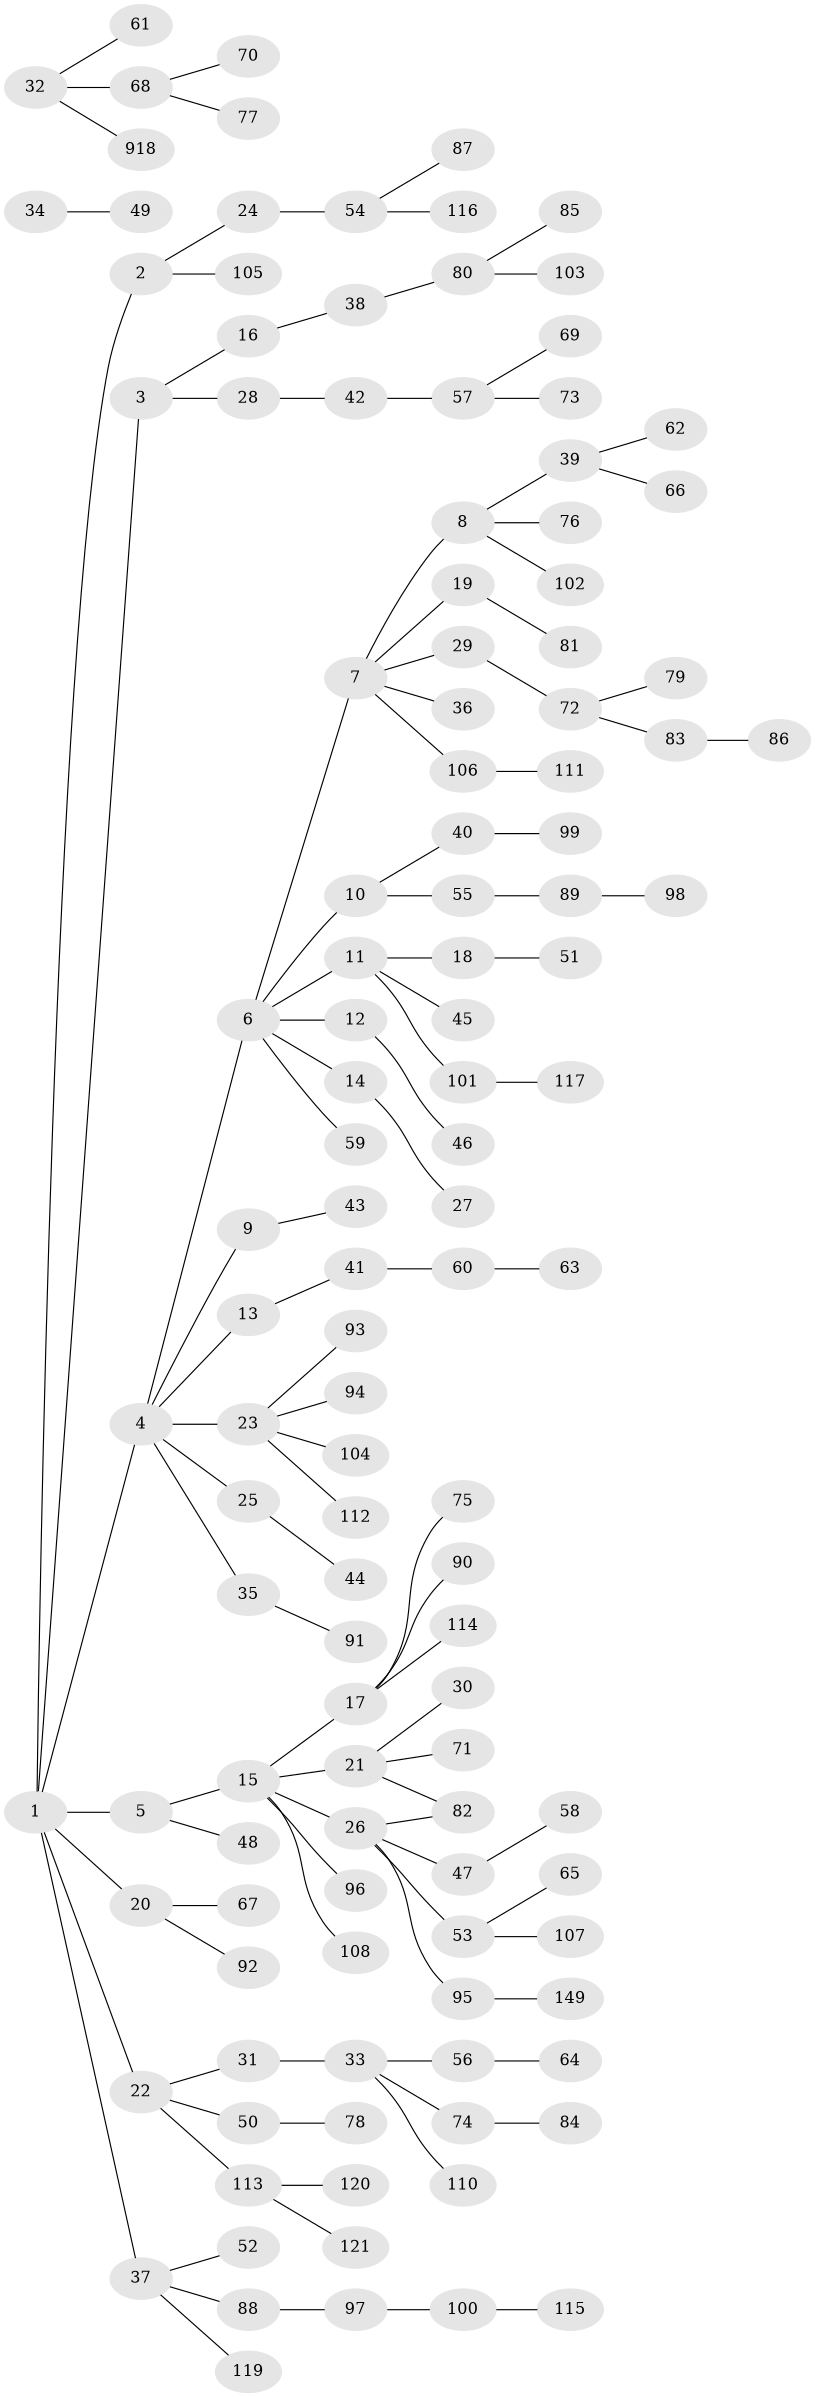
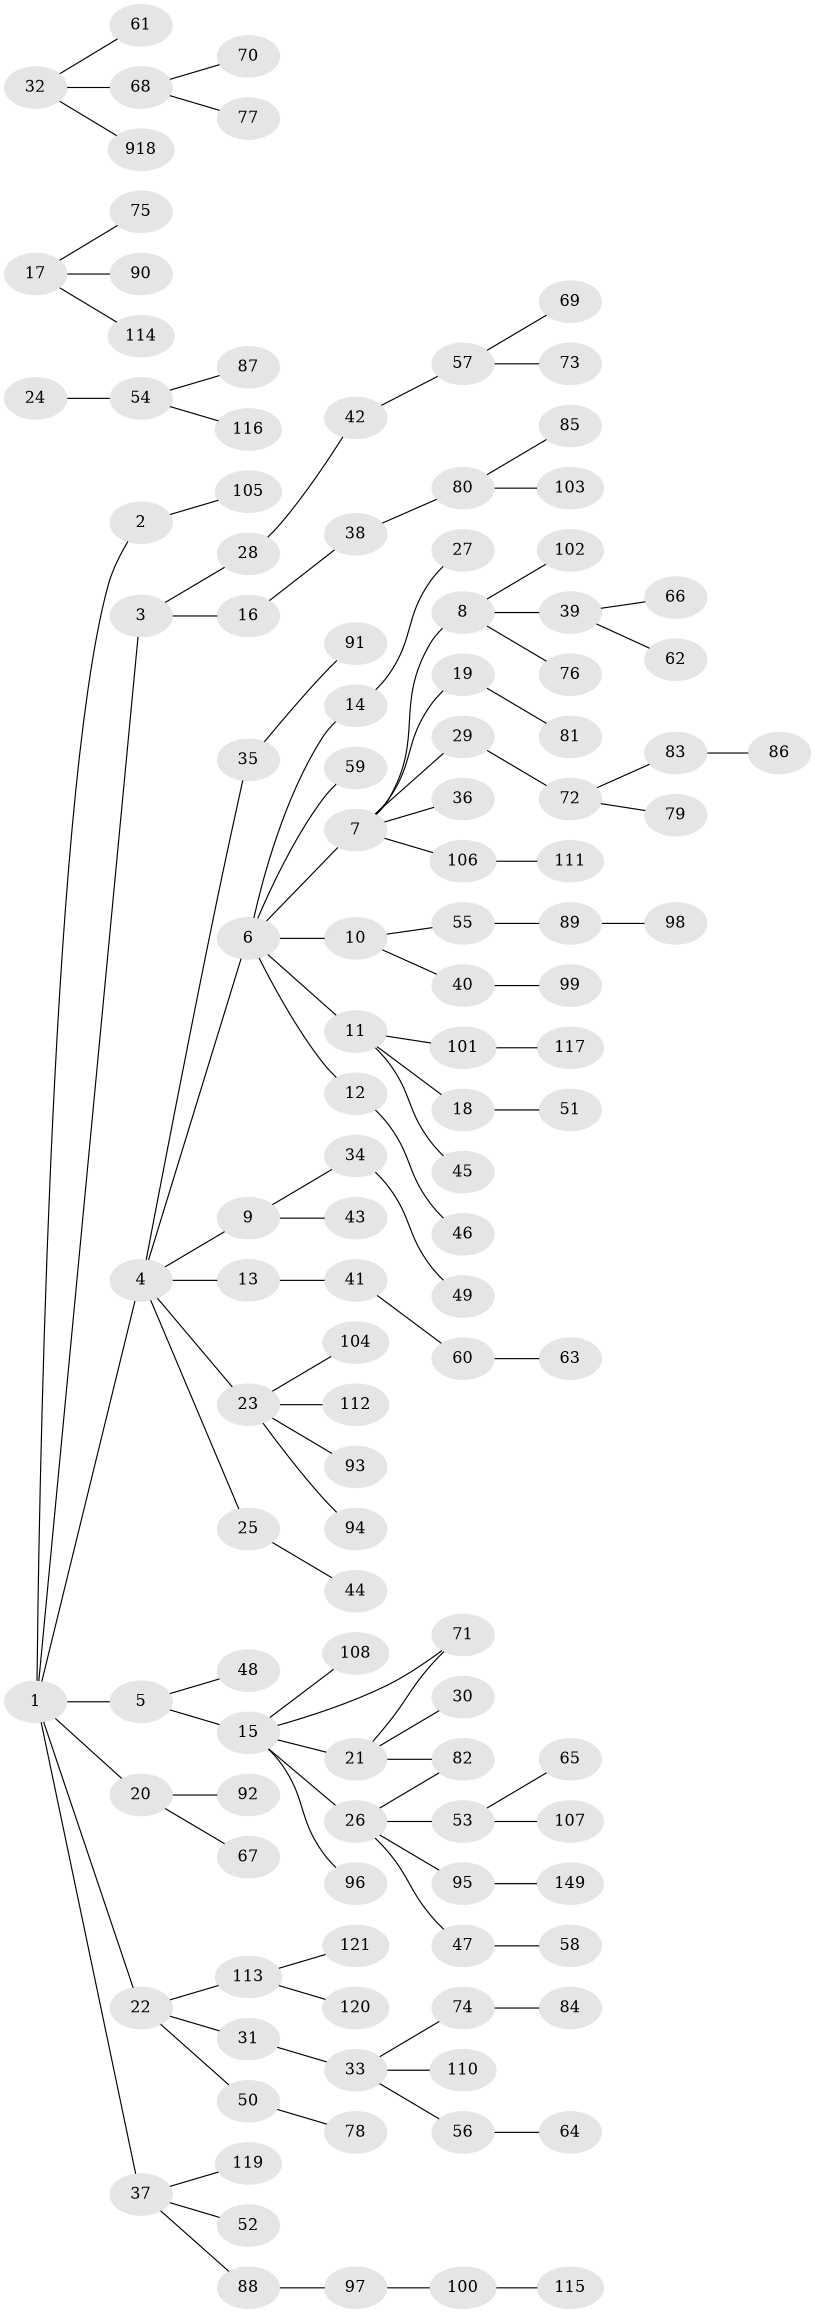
(195, 243) -> none
none -> (302, 1187)
(302, 1743) -> (364, 1696)
